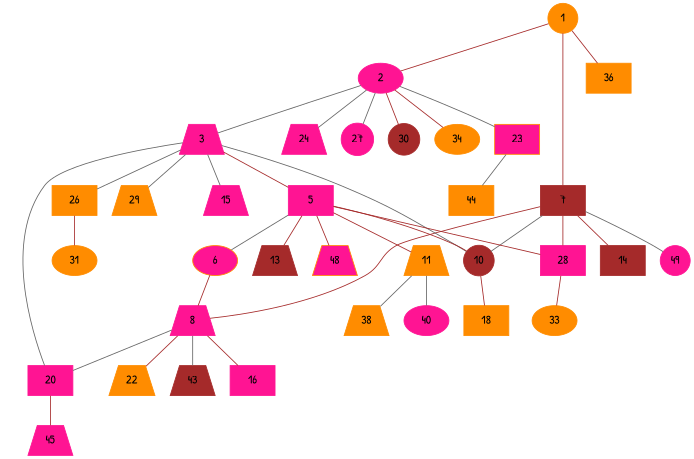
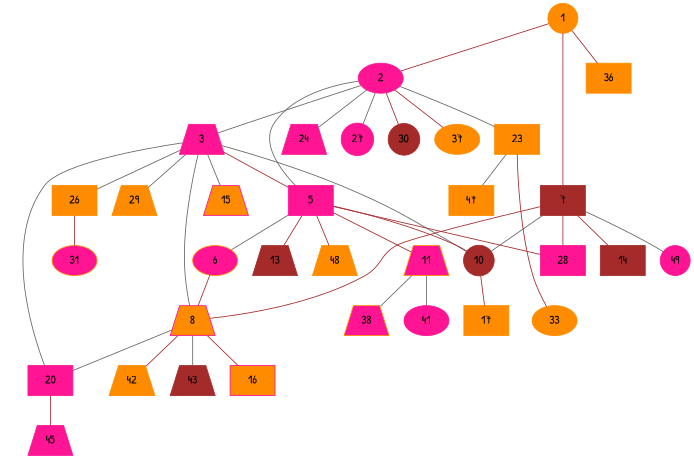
none -> (277, 120)
(457, 139) -> (457, 139)
(517, 139) -> (517, 139)
(226, 200) -> (226, 200)
(471, 200) -> (471, 200)
none -> (186, 230)
(75, 261) -> (75, 261)
(335, 261) -> (335, 261)
(426, 261) -> (426, 261)
(559, 291) -> (524, 236)
(193, 321) -> (193, 321)
(367, 321) -> (367, 321)
(426, 321) -> (426, 321)
(486, 321) -> (486, 321)
(132, 381) -> (132, 381)
(253, 381) -> (253, 381)
